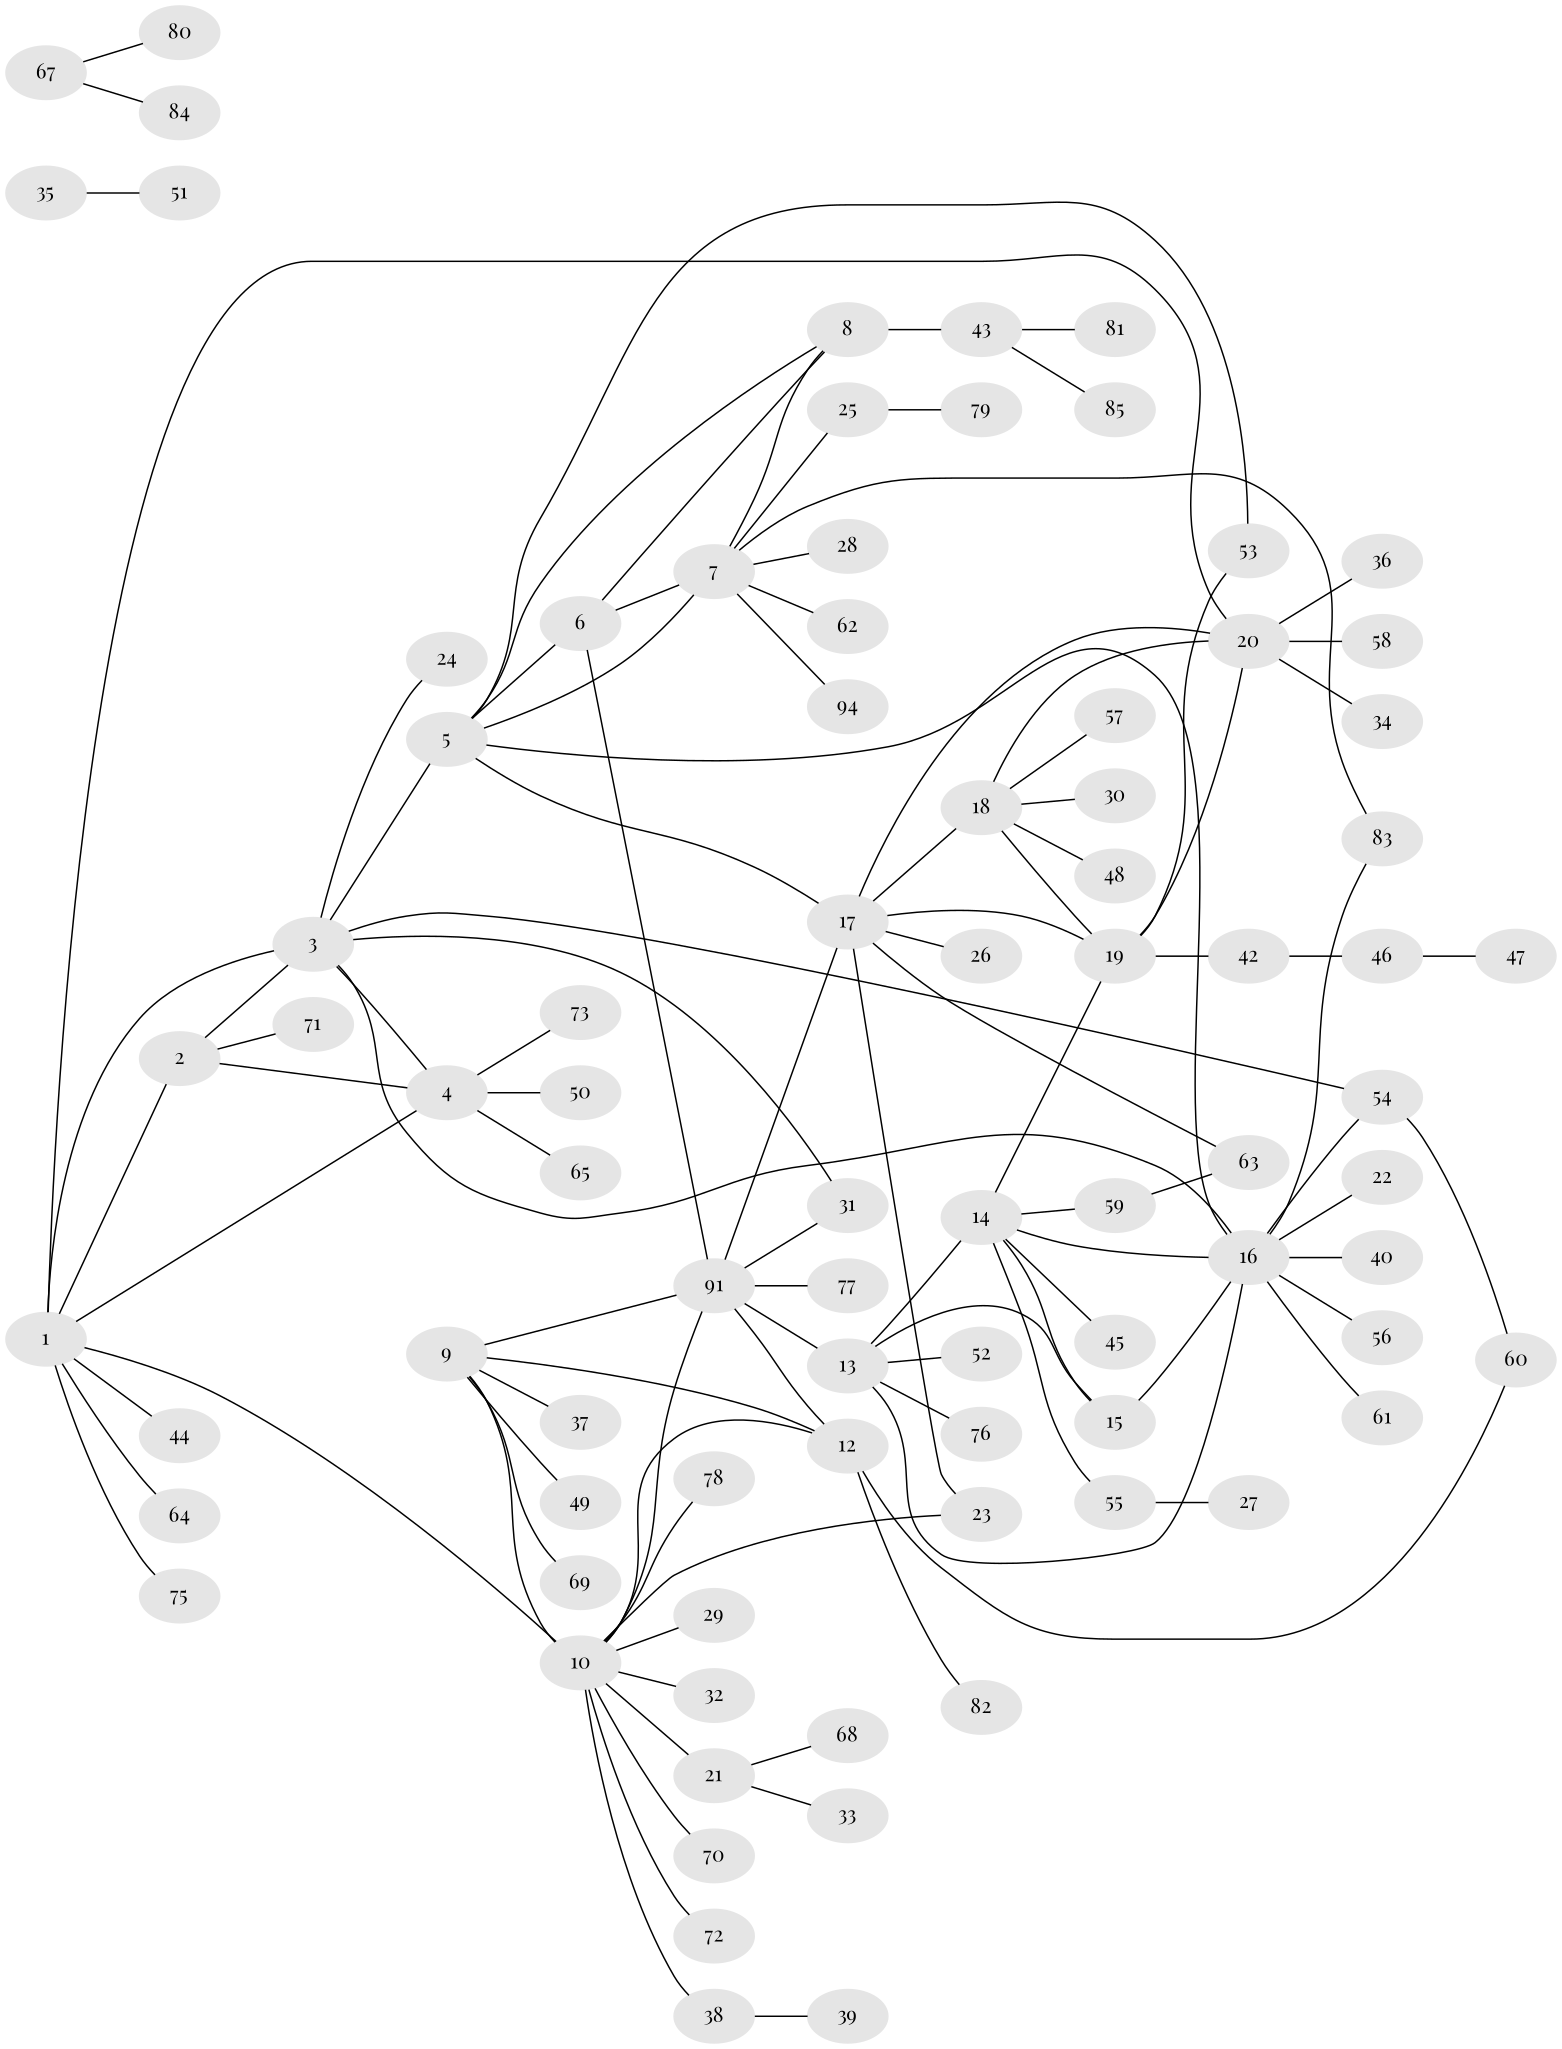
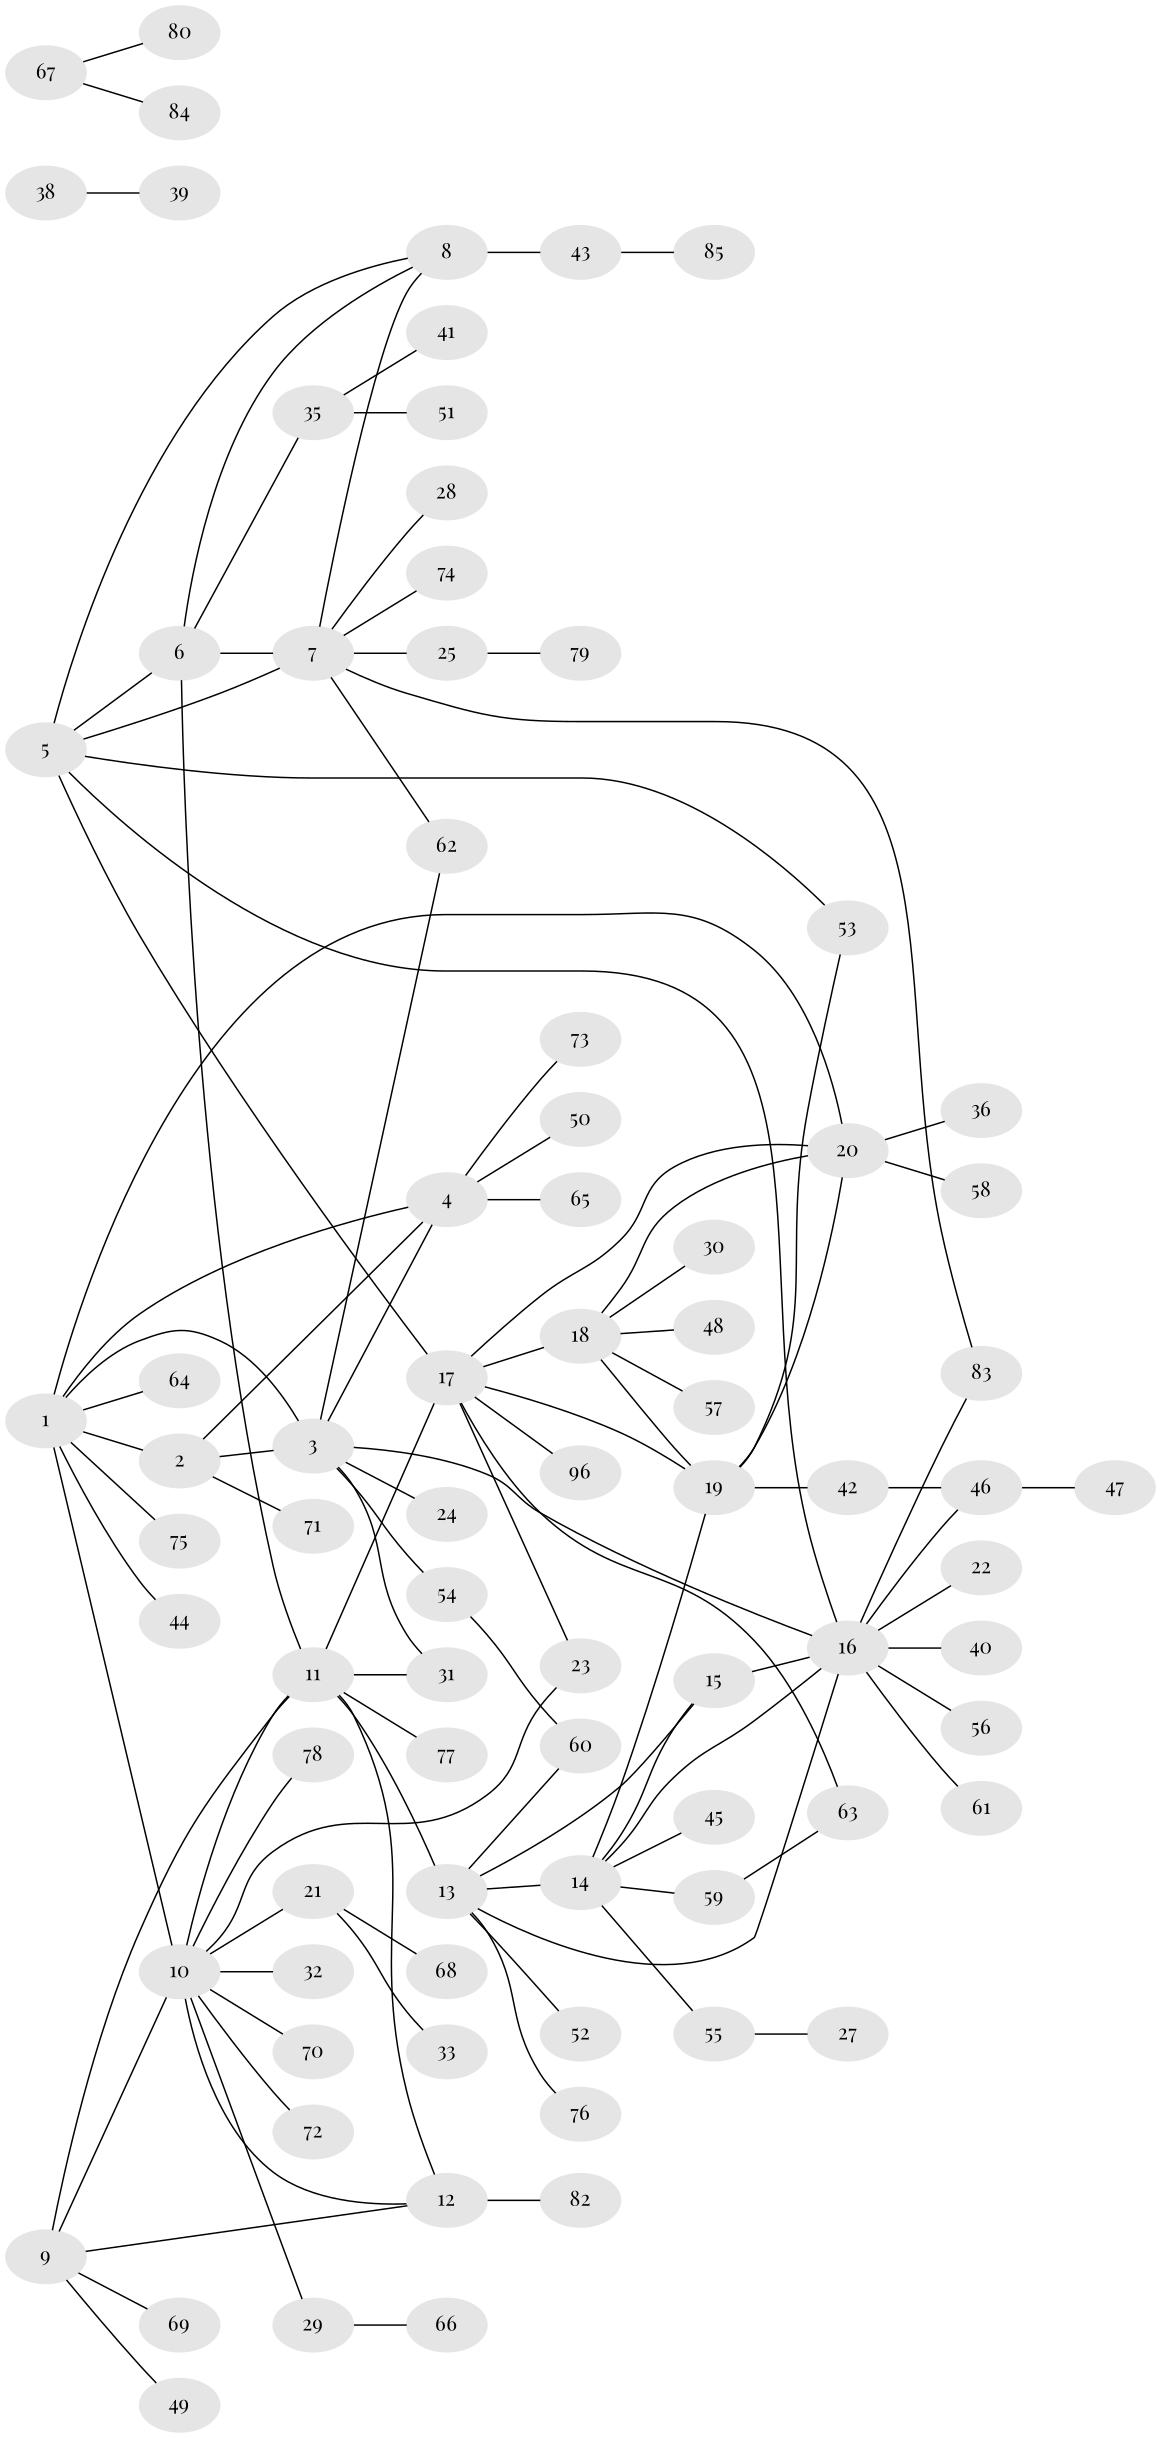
(1115, 330) -> none
none -> (447, 333)
none -> (246, 533)
(848, 707) -> (447, 573)
(1382, 722) -> none
(380, 842) -> (380, 1146)
(981, 956) -> (581, 1473)
(1311, 1175) -> (910, 1565)
(714, 1286) -> (313, 1675)
(581, 1422) -> none
(1213, 1639) -> (514, 1819)
(621, 1849) -> none
none -> (447, 2325)
